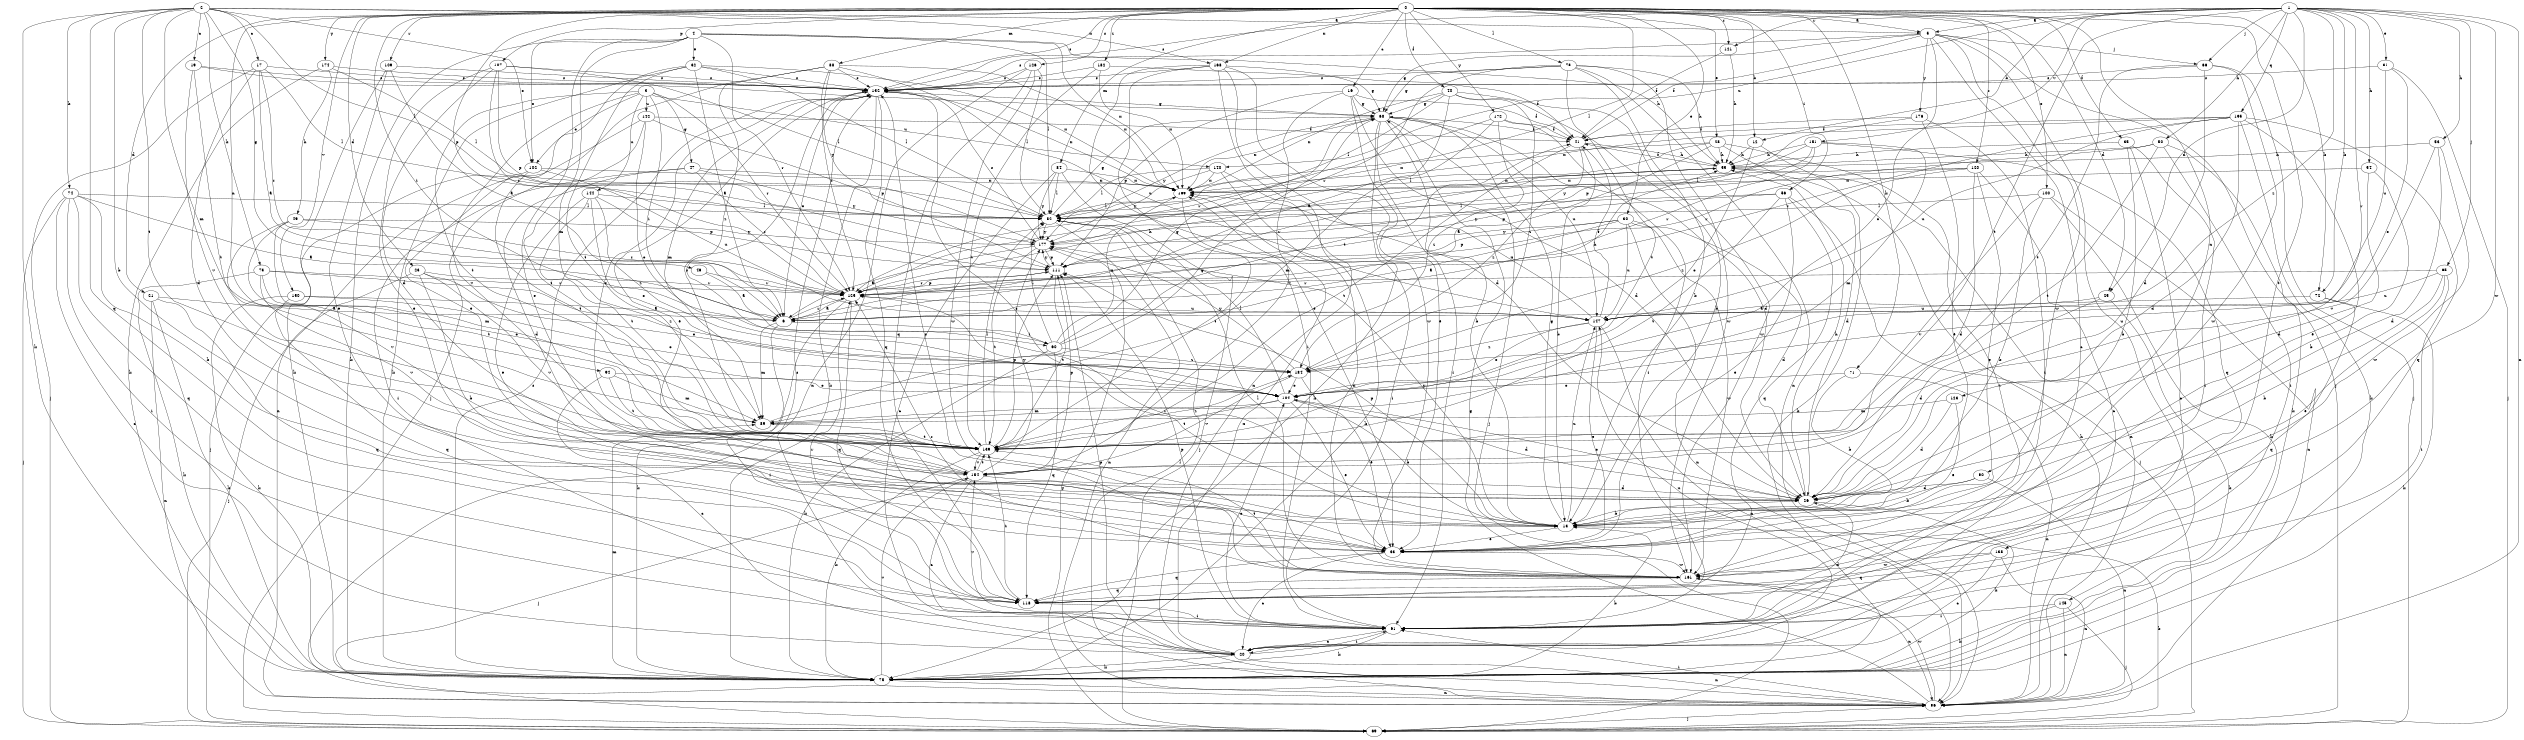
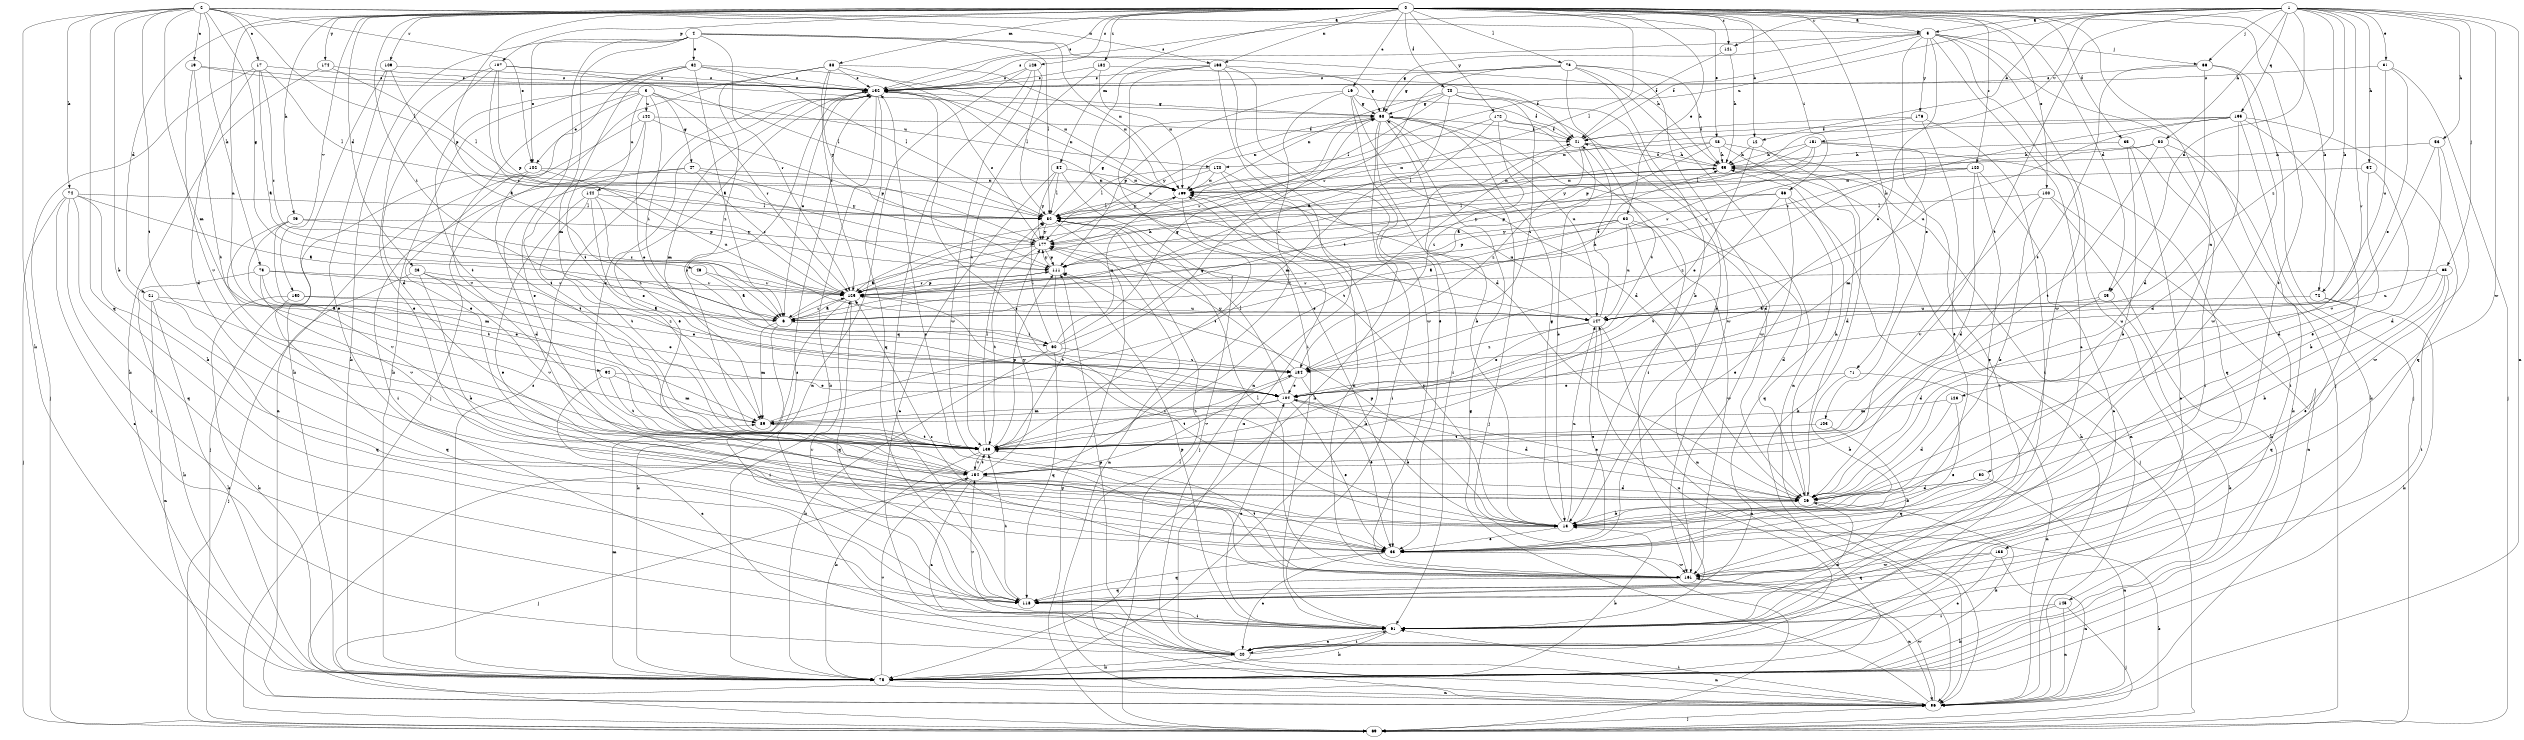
(304, 138) -> (761, 12)
(1068, 406) -> none
none -> (1824, 424)
